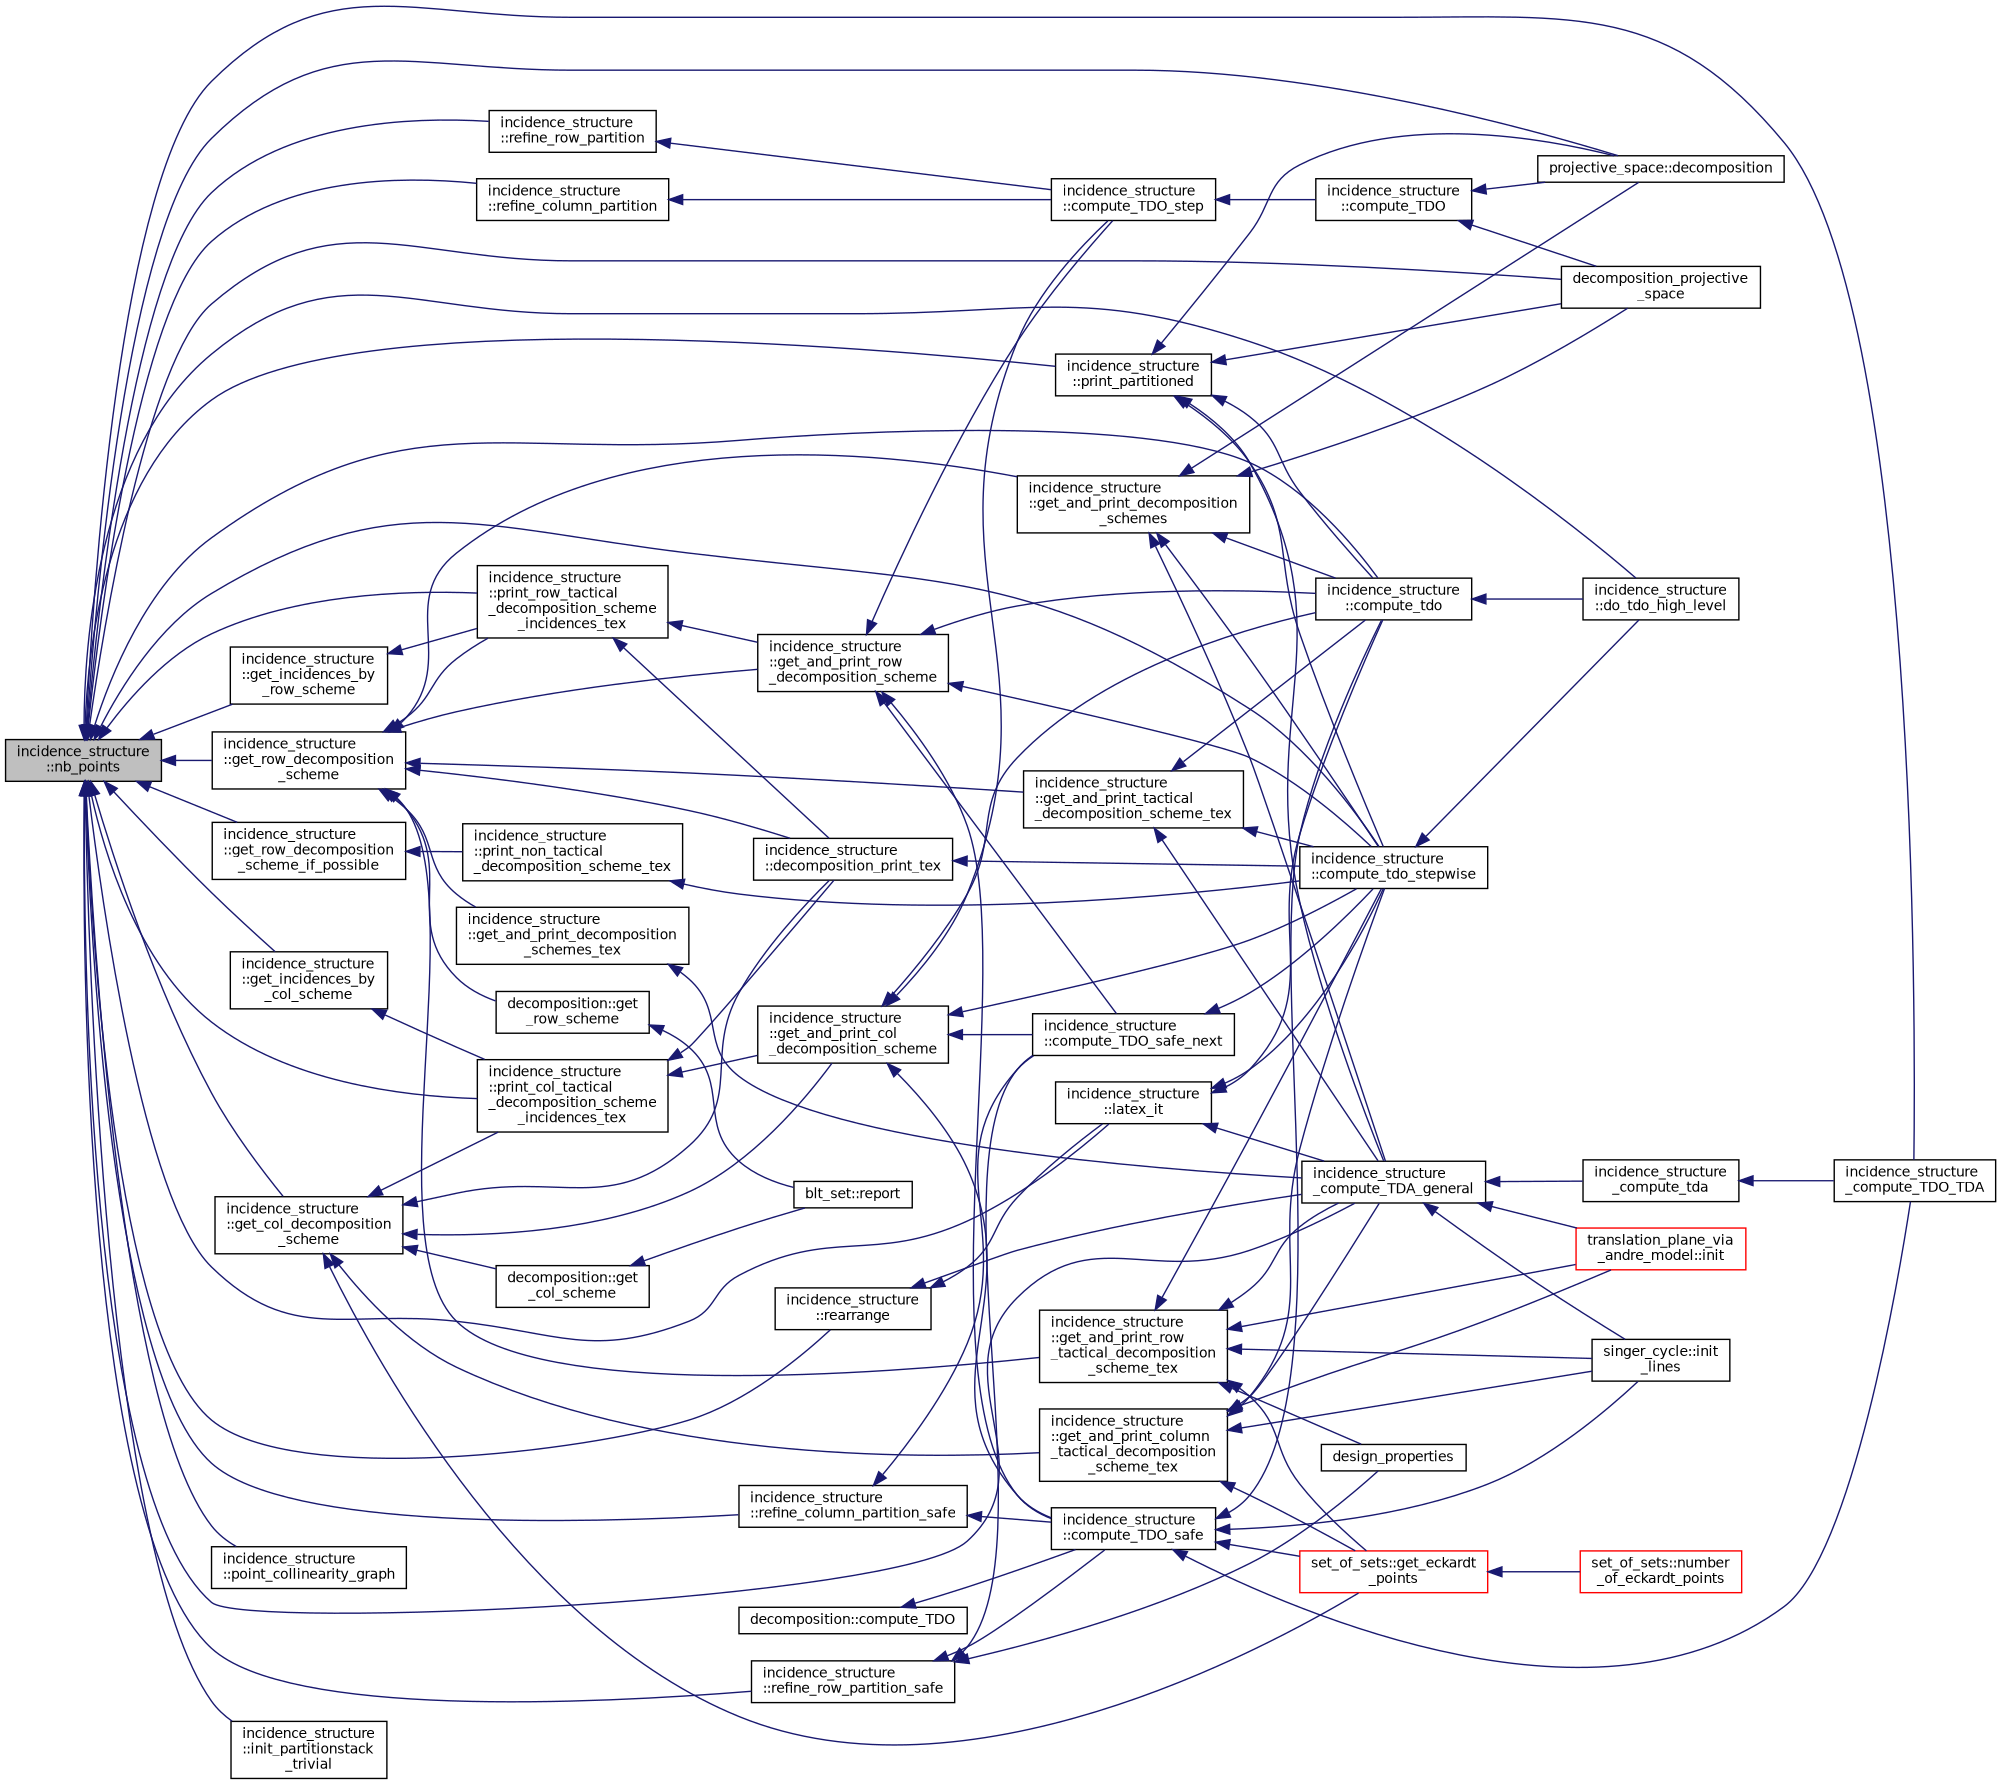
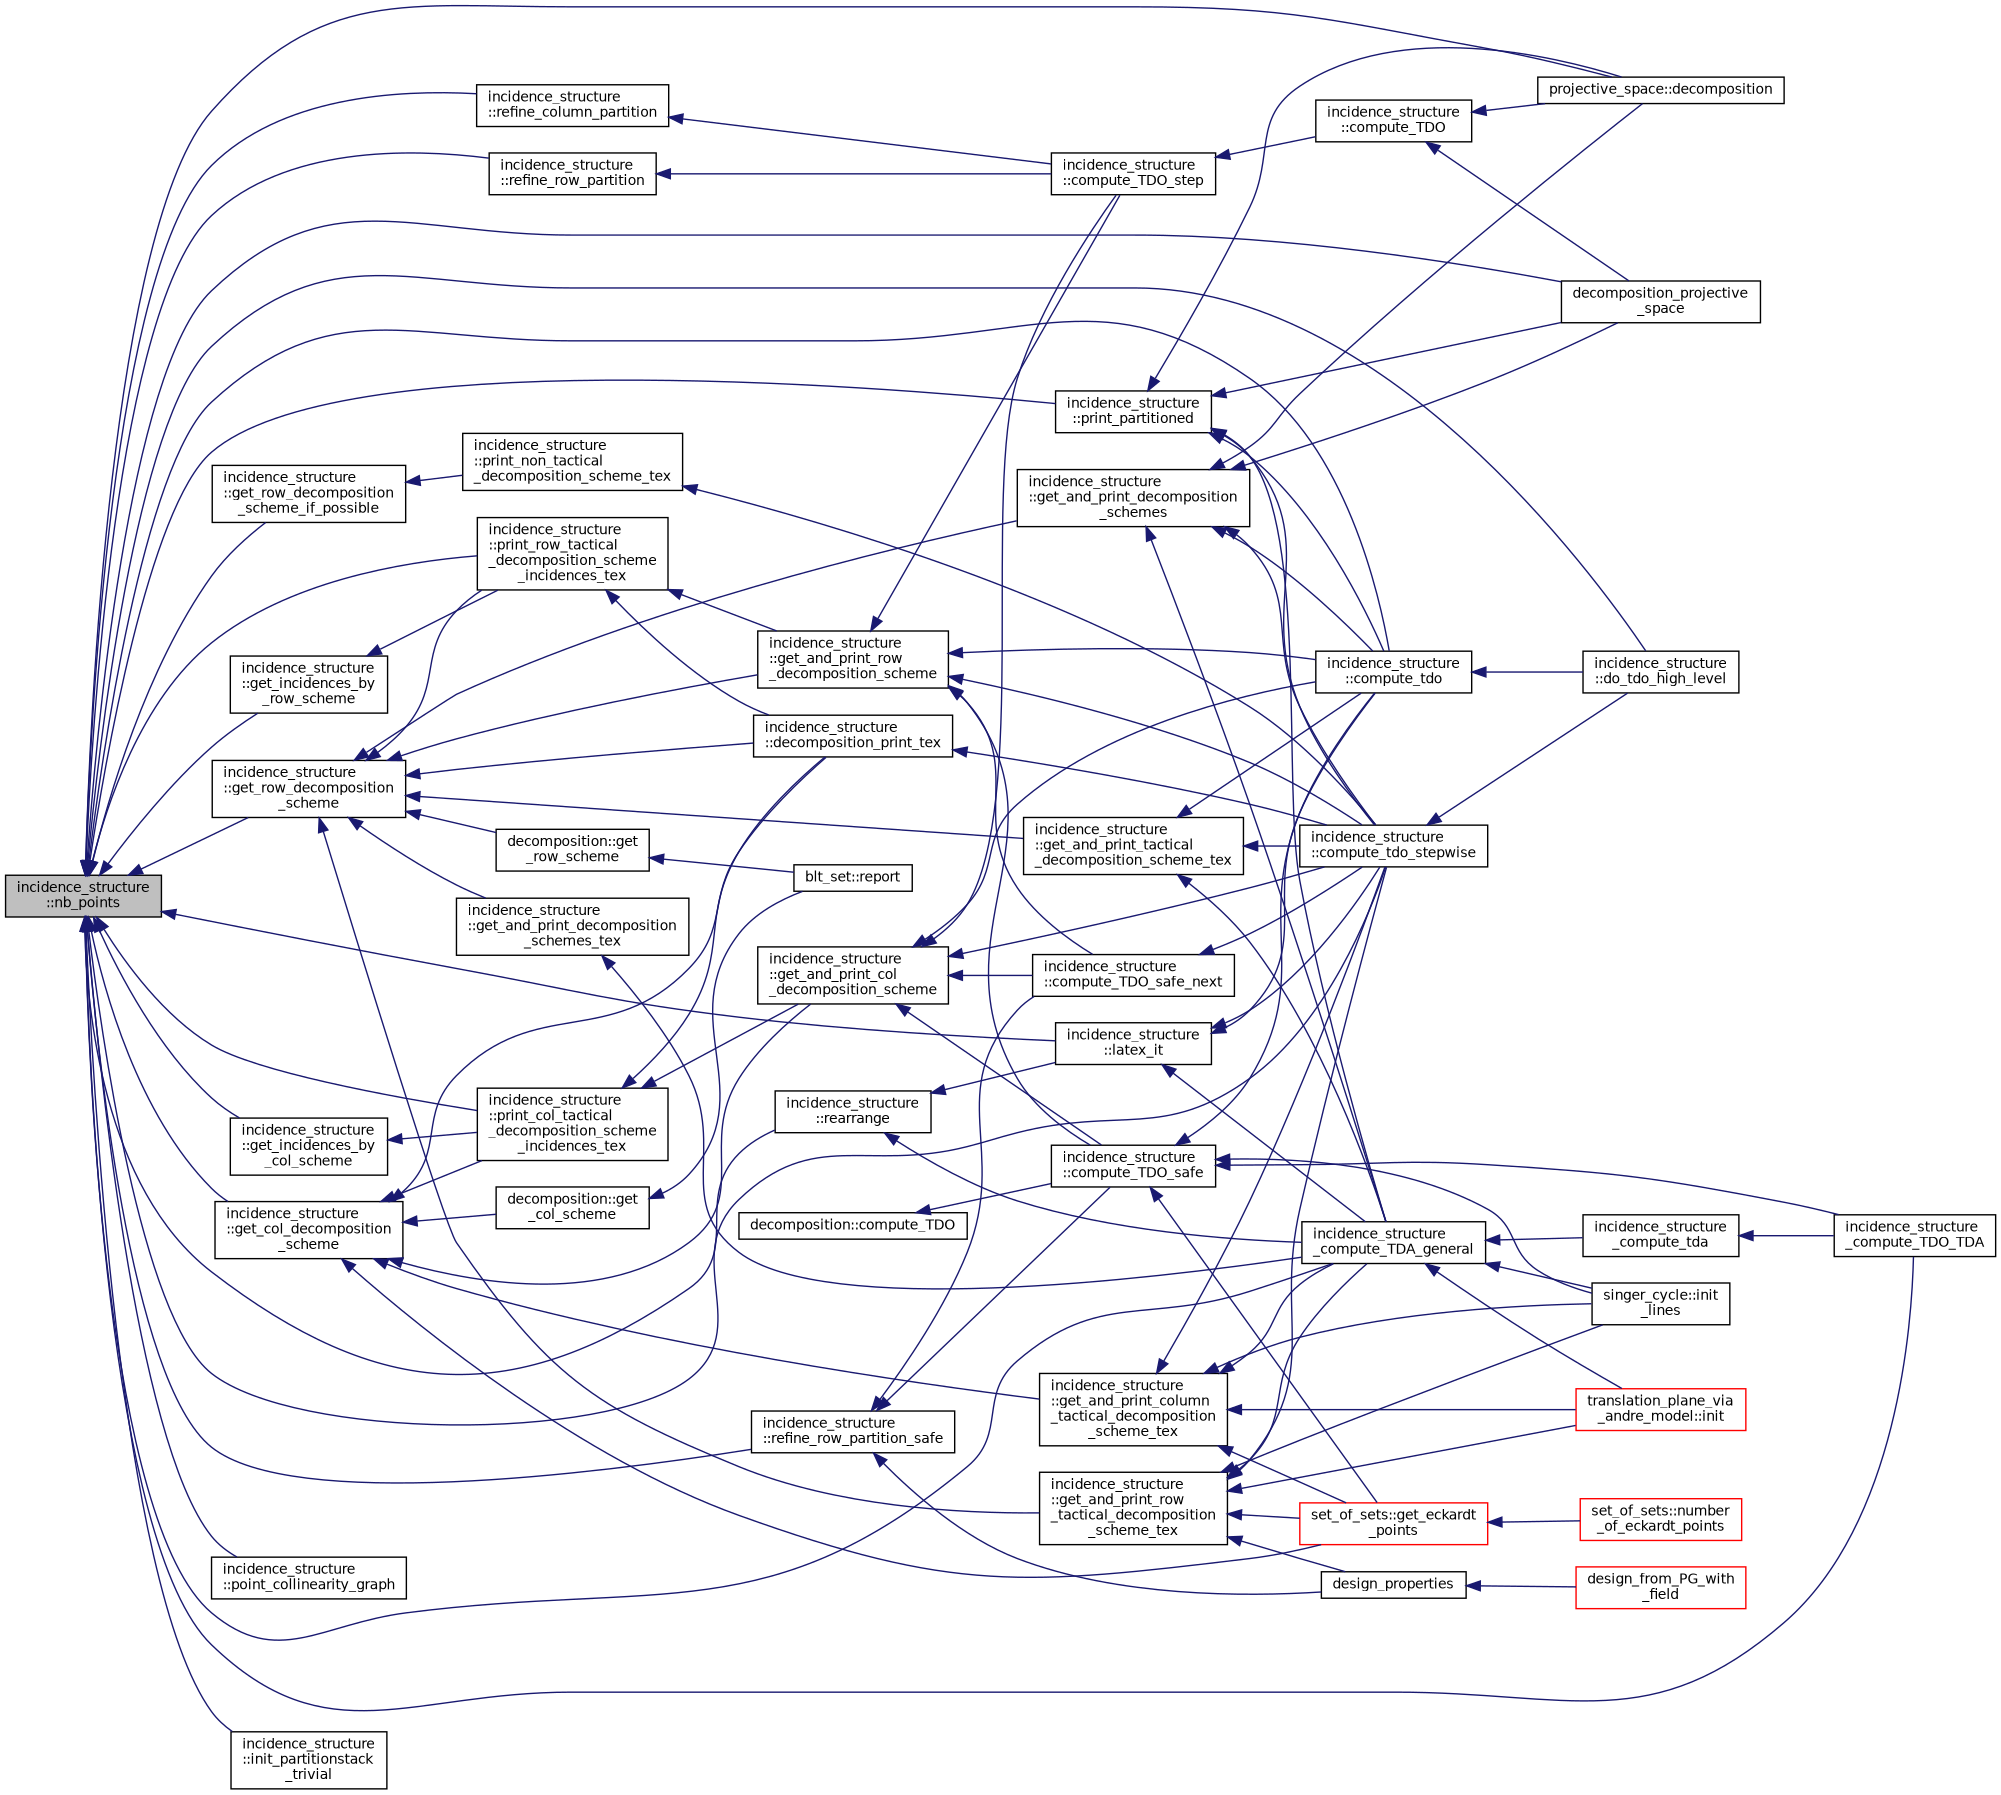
(853, 1506) -> none
none -> (1661, 1588)
